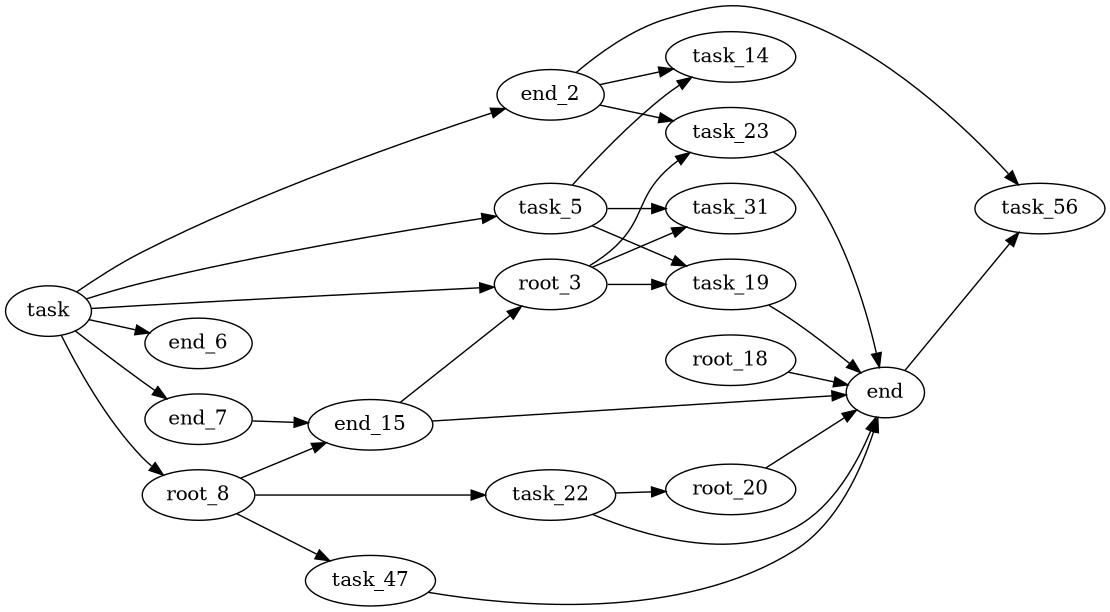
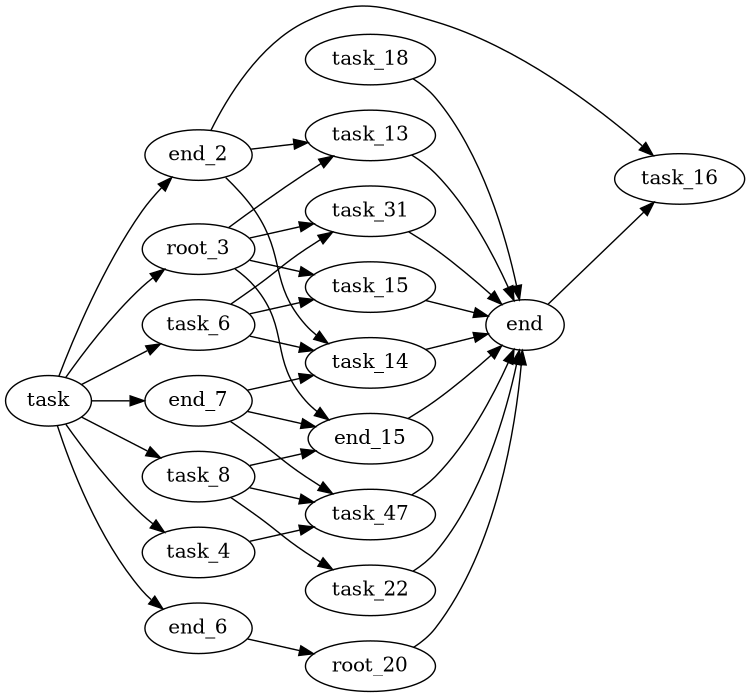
(731, 133) -> (370, 135)
(551, 209) -> (199, 325)
(1040, 209) -> (680, 179)
none -> (451, 261)
(731, 284) -> (370, 287)
none -> (450, 343)
(455, 359) -> (277, 330)
(731, 360) -> (370, 60)
none -> (274, 384)
none -> (271, 451)
(633, 492) -> (274, 645)
(199, 495) -> (199, 477)
none -> (199, 552)
